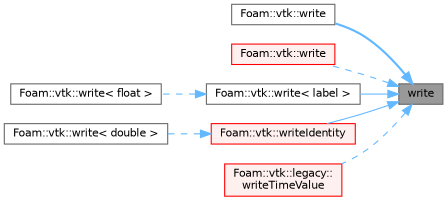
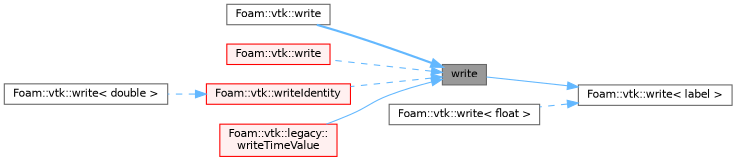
(374, 94) -> (527, 81)
(358, 115) -> (391, 82)
(376, 142) -> (378, 100)
